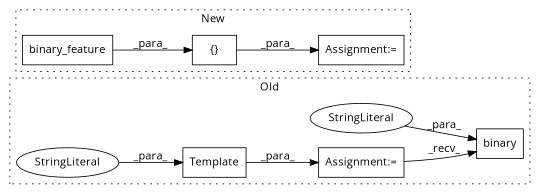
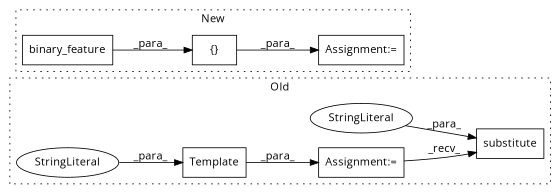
(500, 144) -> (510, 144)
